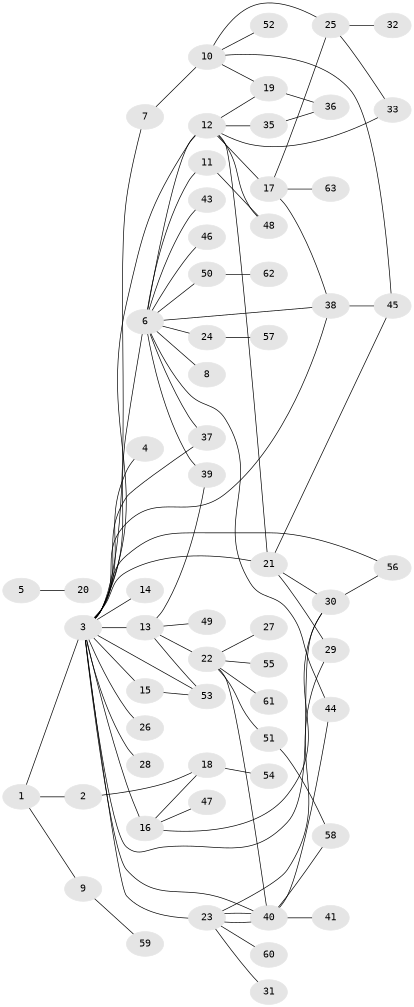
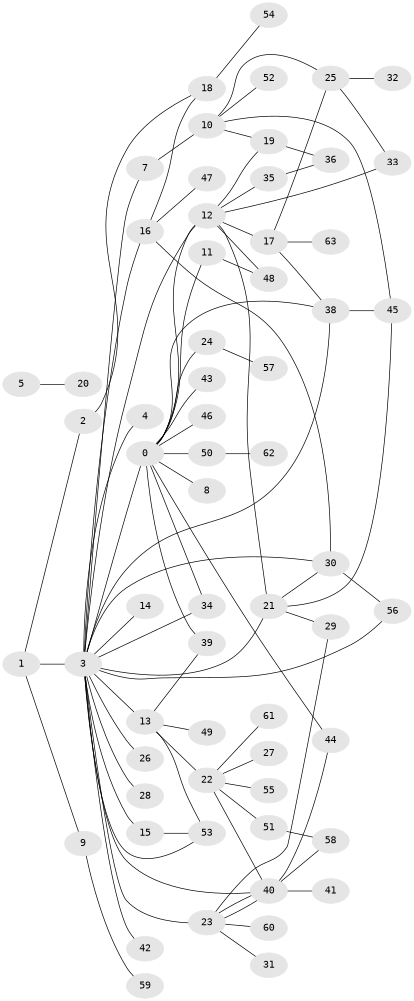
(145, 322) -> (145, 454)
(207, 438) -> (207, 606)
none -> (145, 949)
